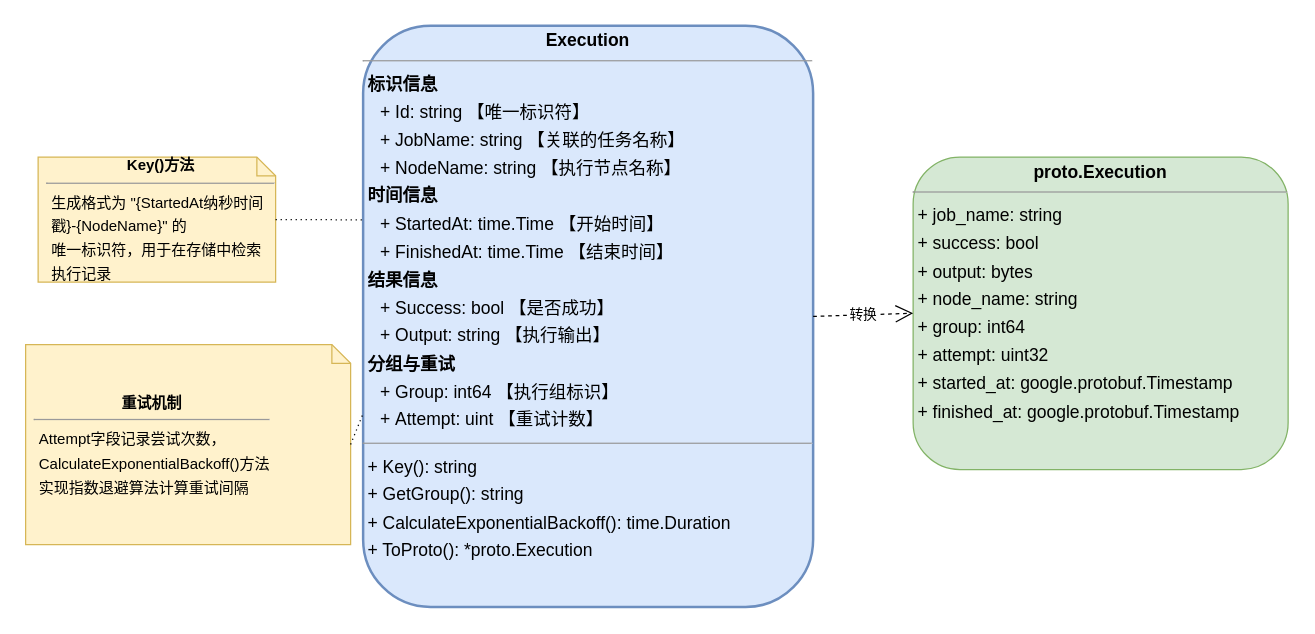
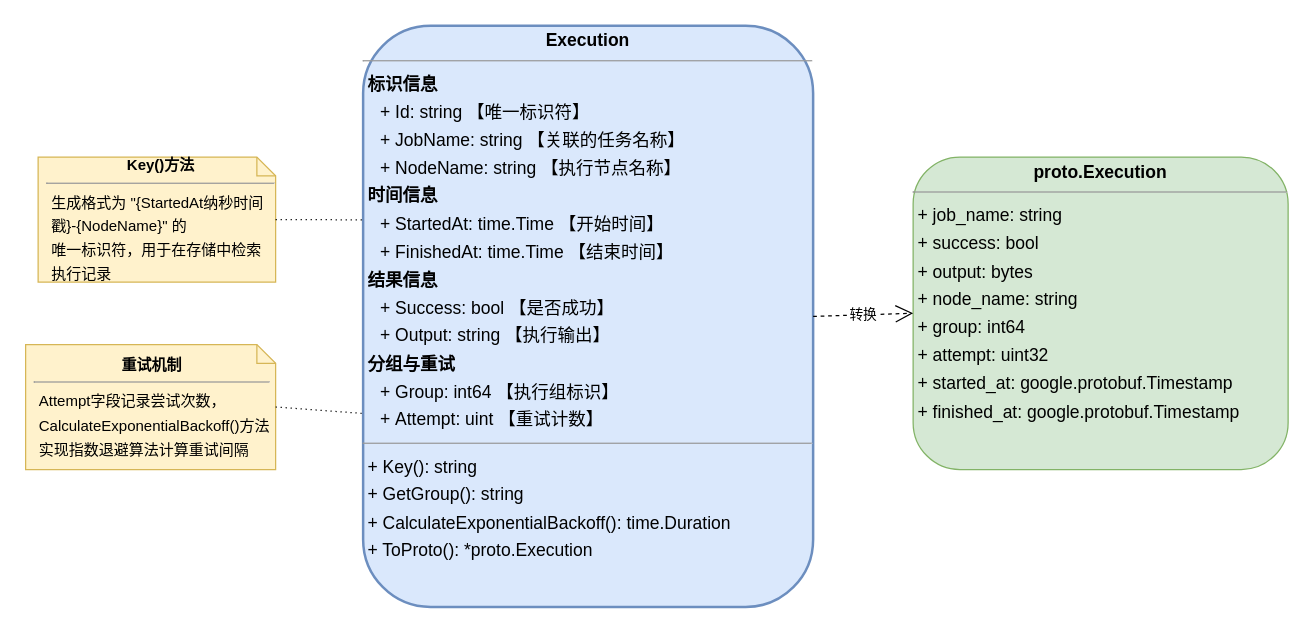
(188, 444) -> (151, 407)
